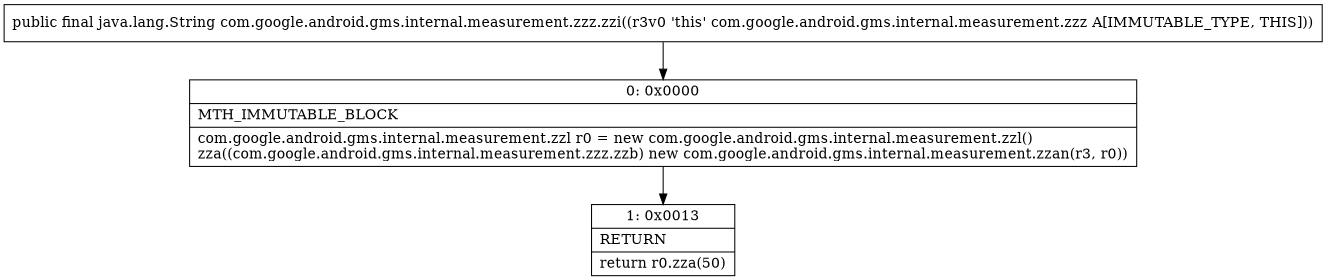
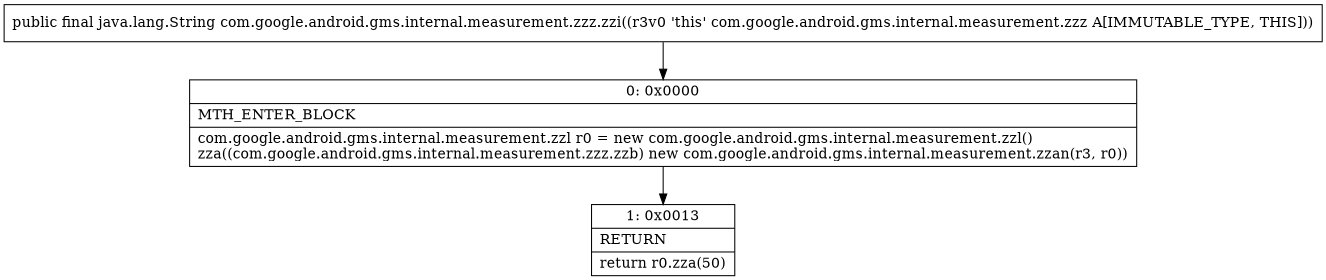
(298, 115) -> (277, 115)
